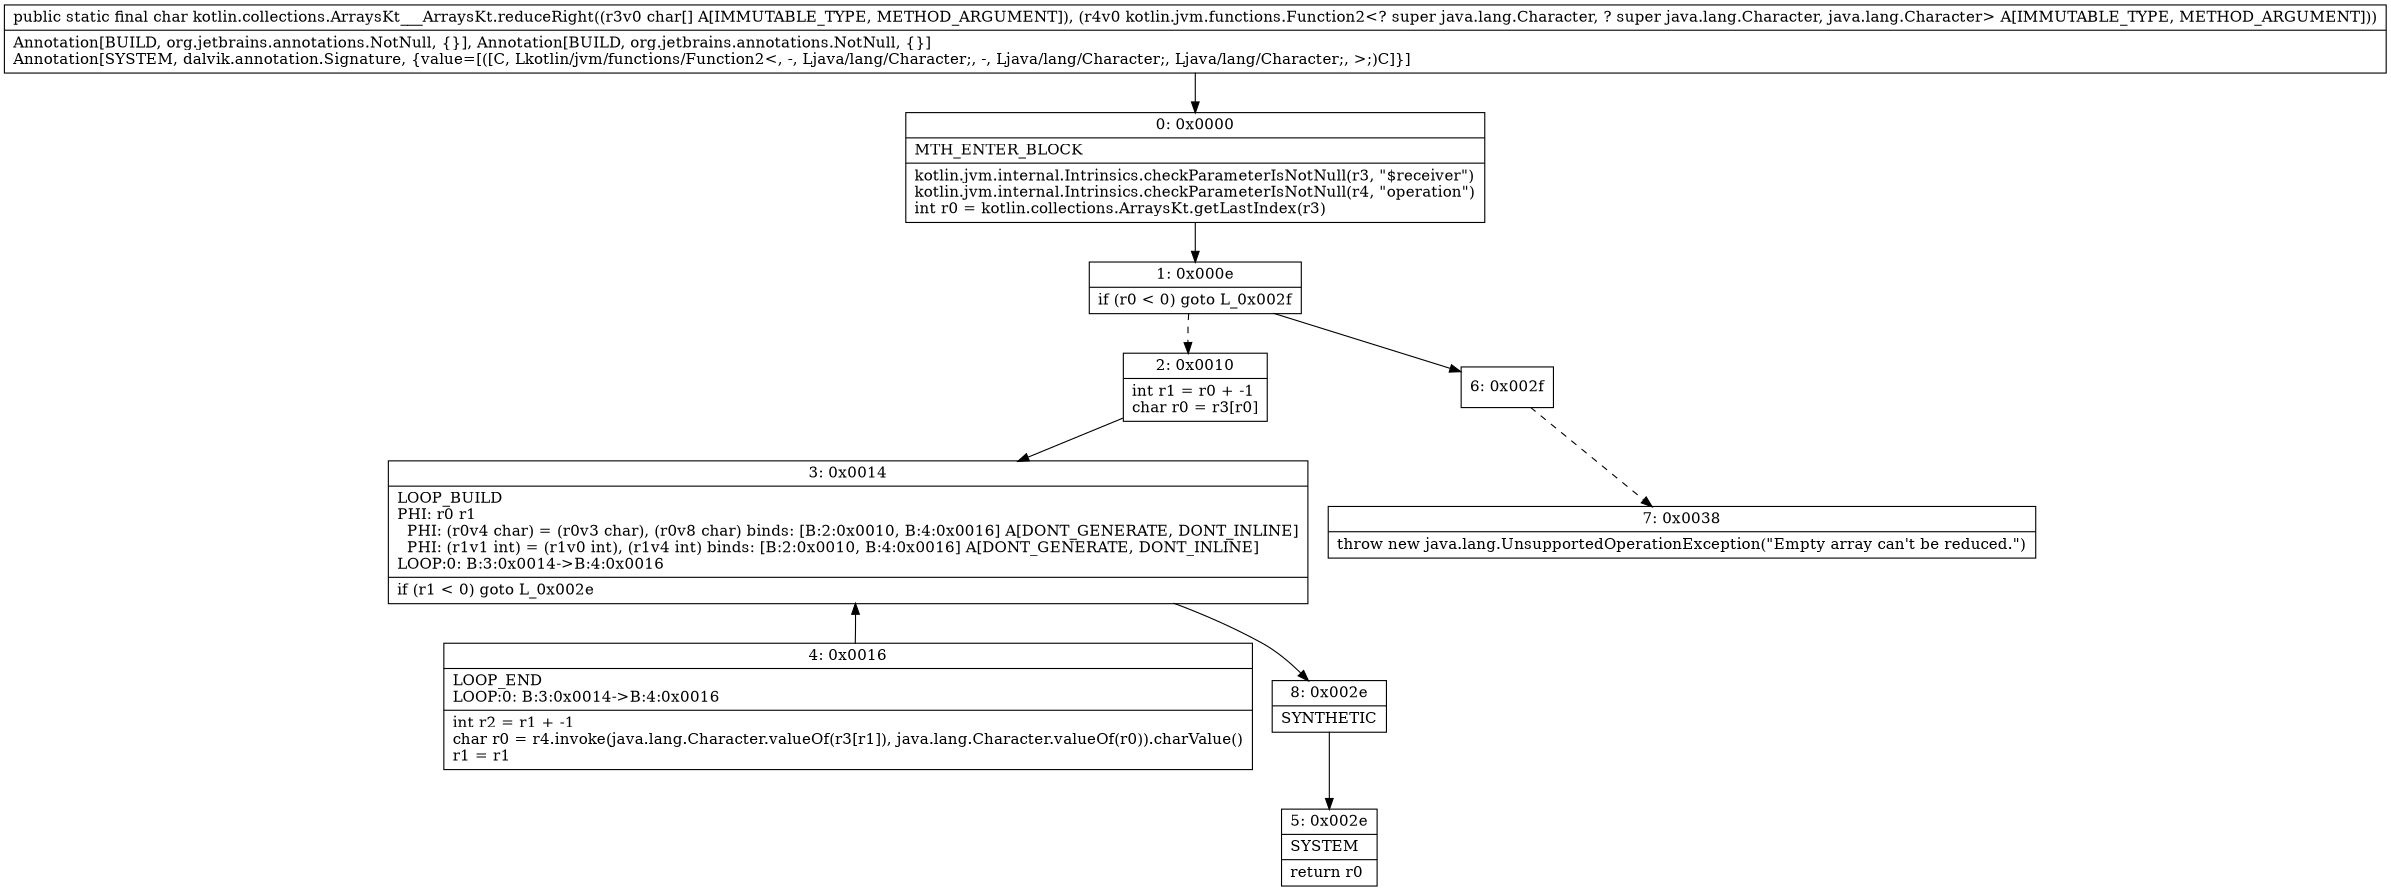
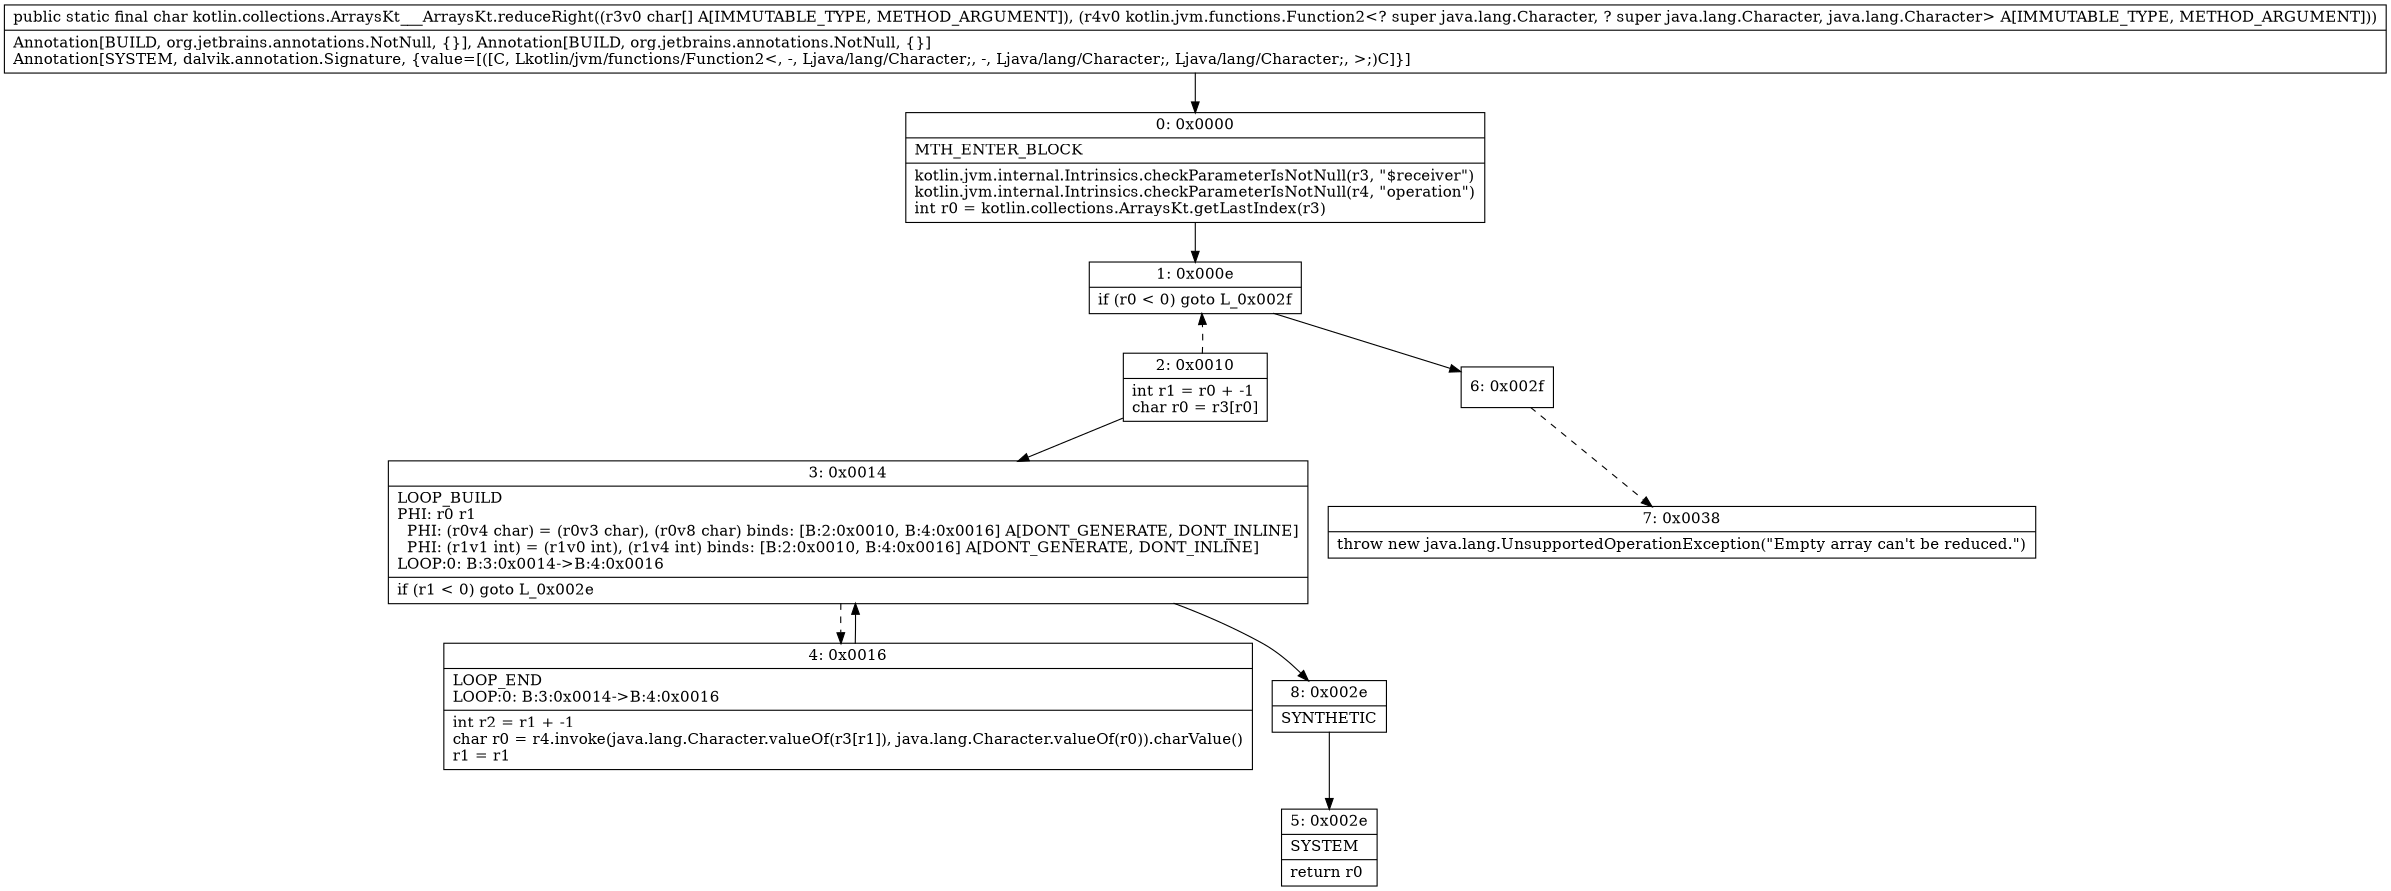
(1188, 328) -> (1203, 339)
none -> (841, 618)
